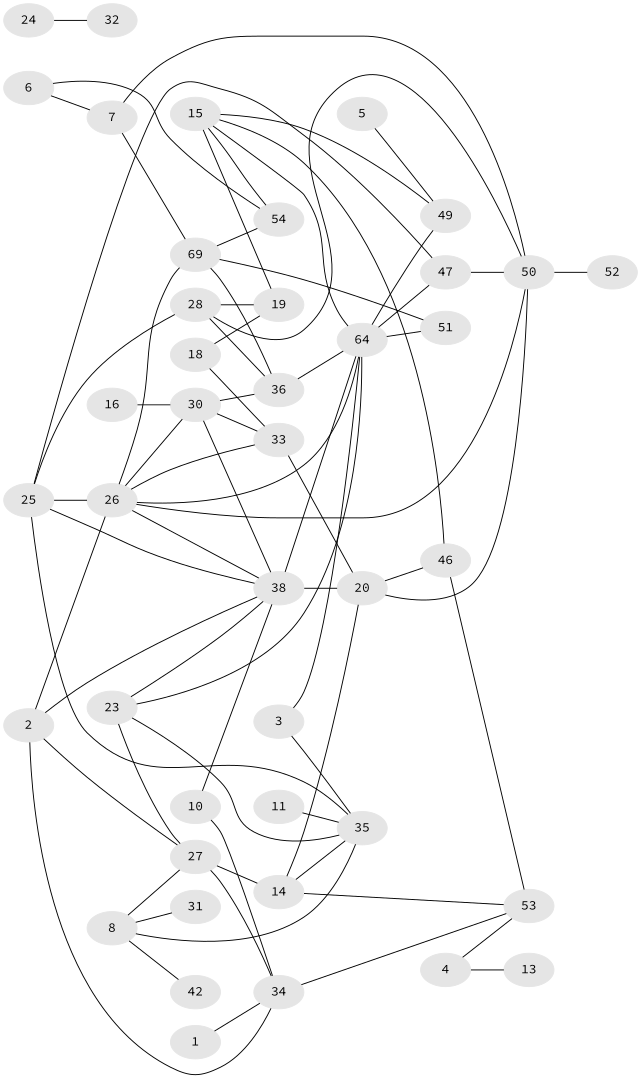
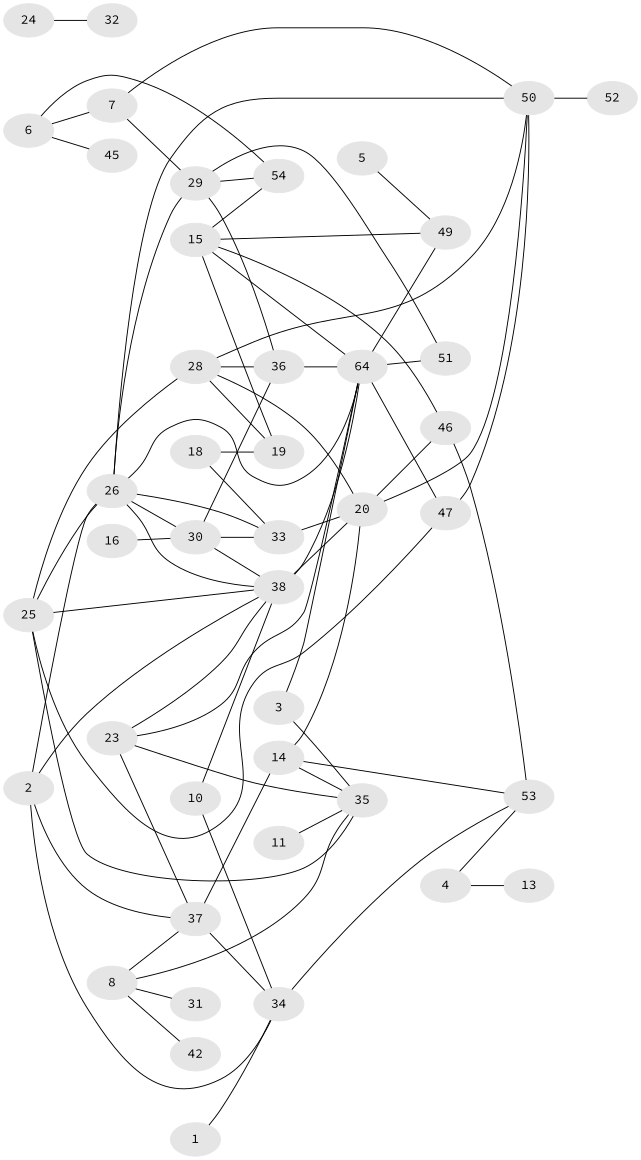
none -> (112, 156)
(195, 255) -> (195, 183)
none -> (297, 421)
(195, 857) -> (195, 919)
